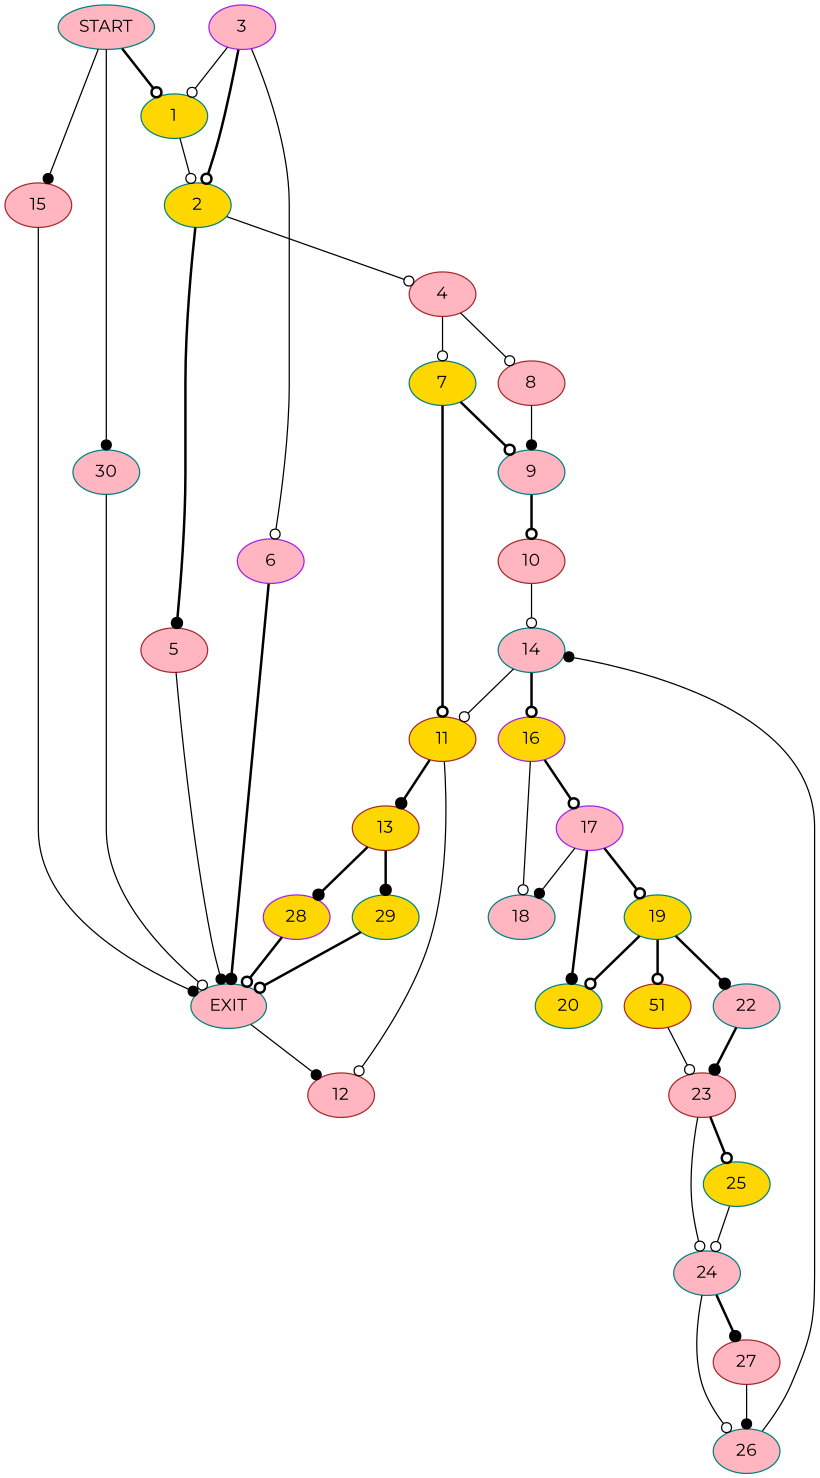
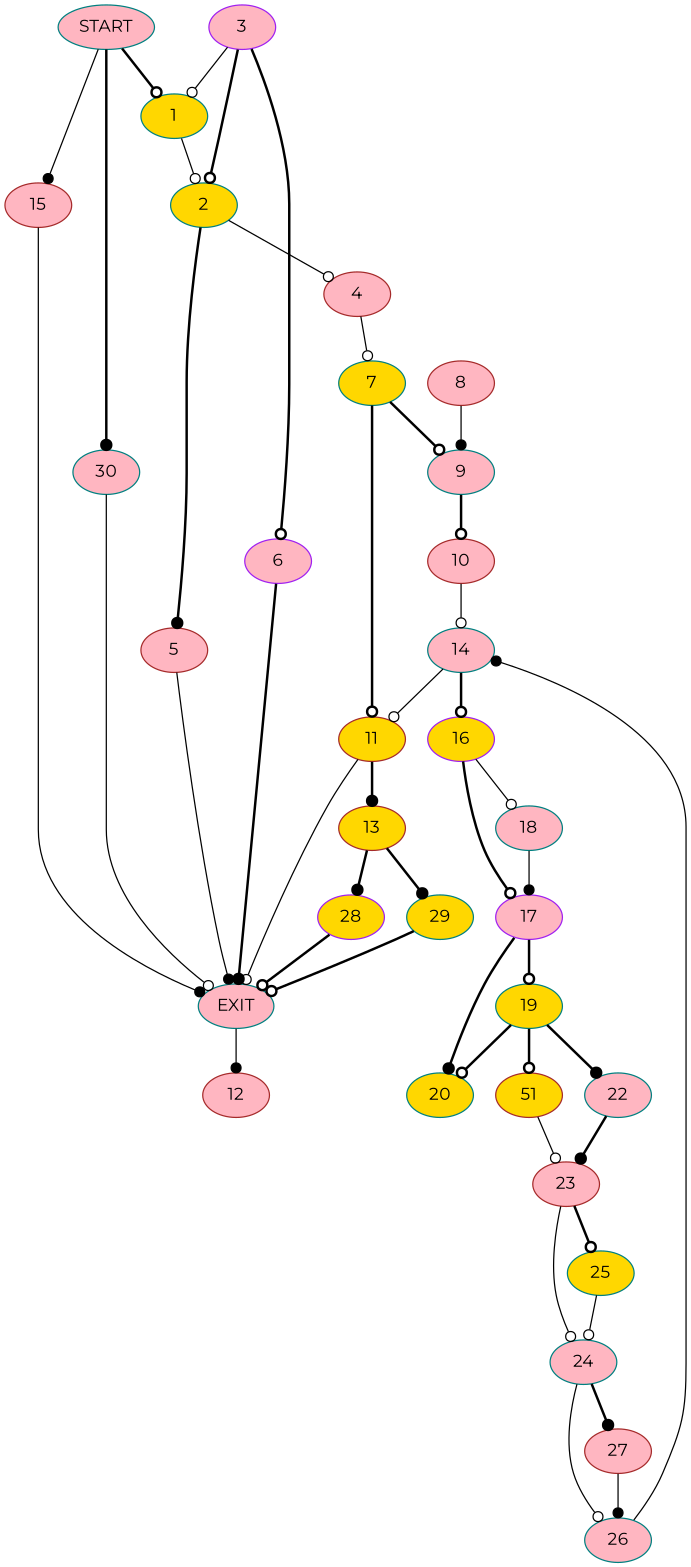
(106, 245) -> (106, 245)
(289, 287) -> (289, 286)
(483, 335) -> none
(559, 869) -> (529, 868)
(434, 923) -> (297, 864)
